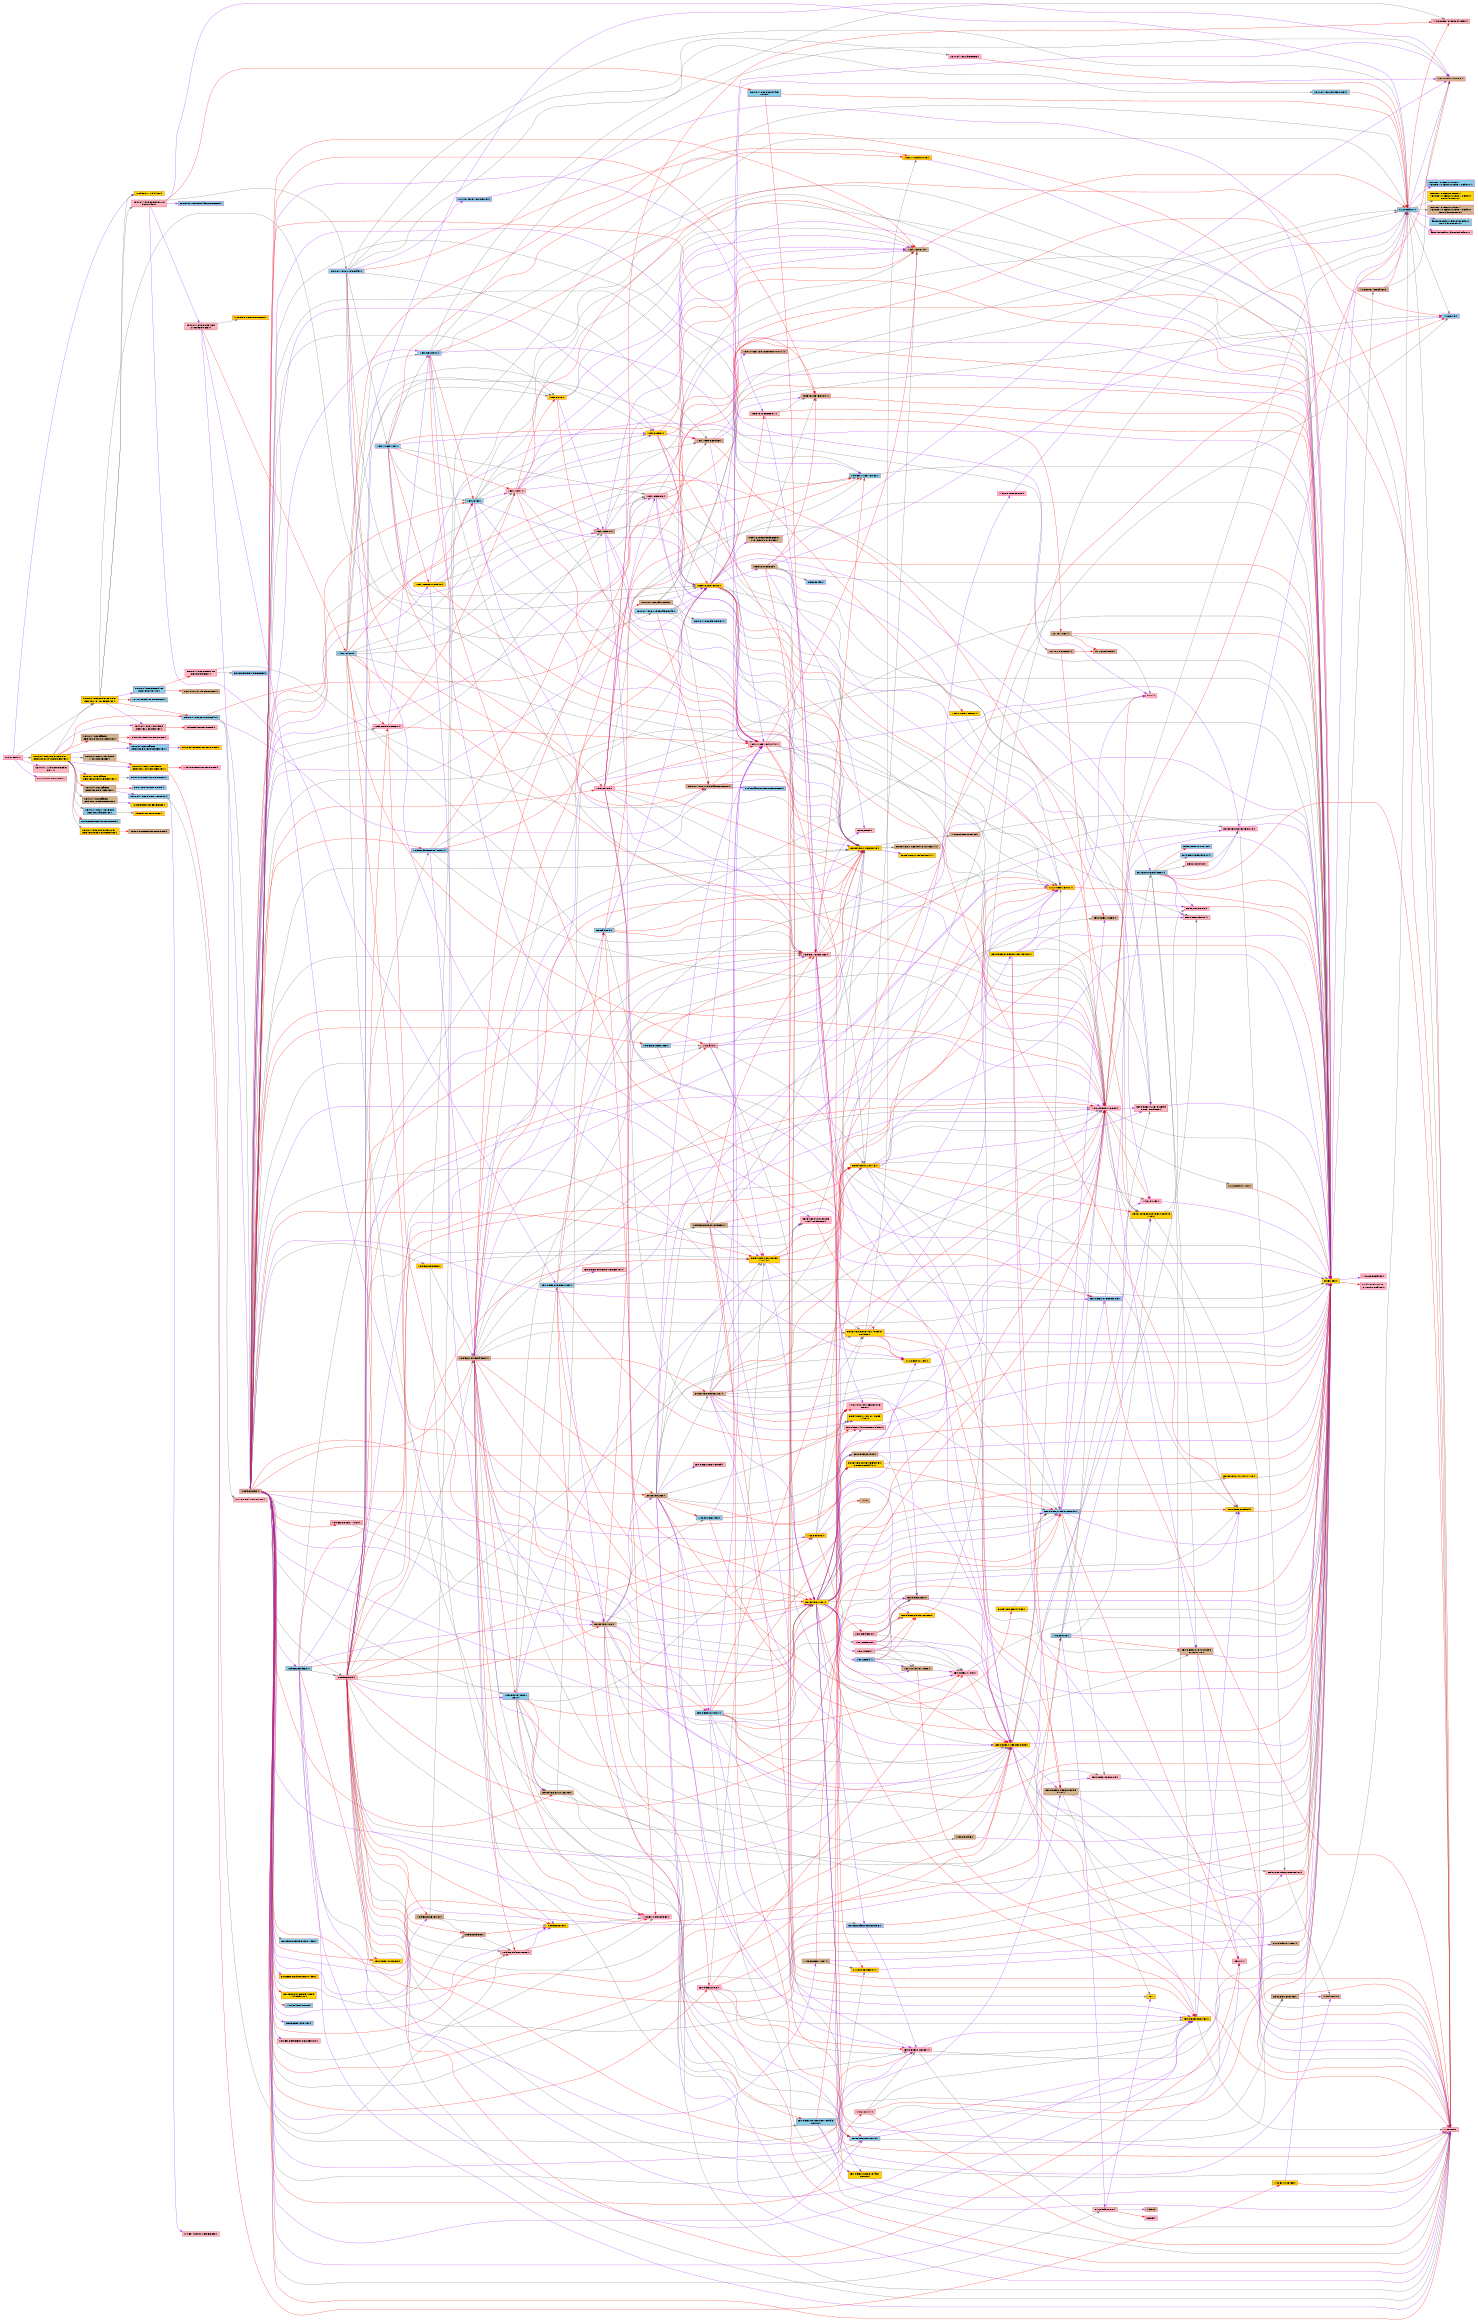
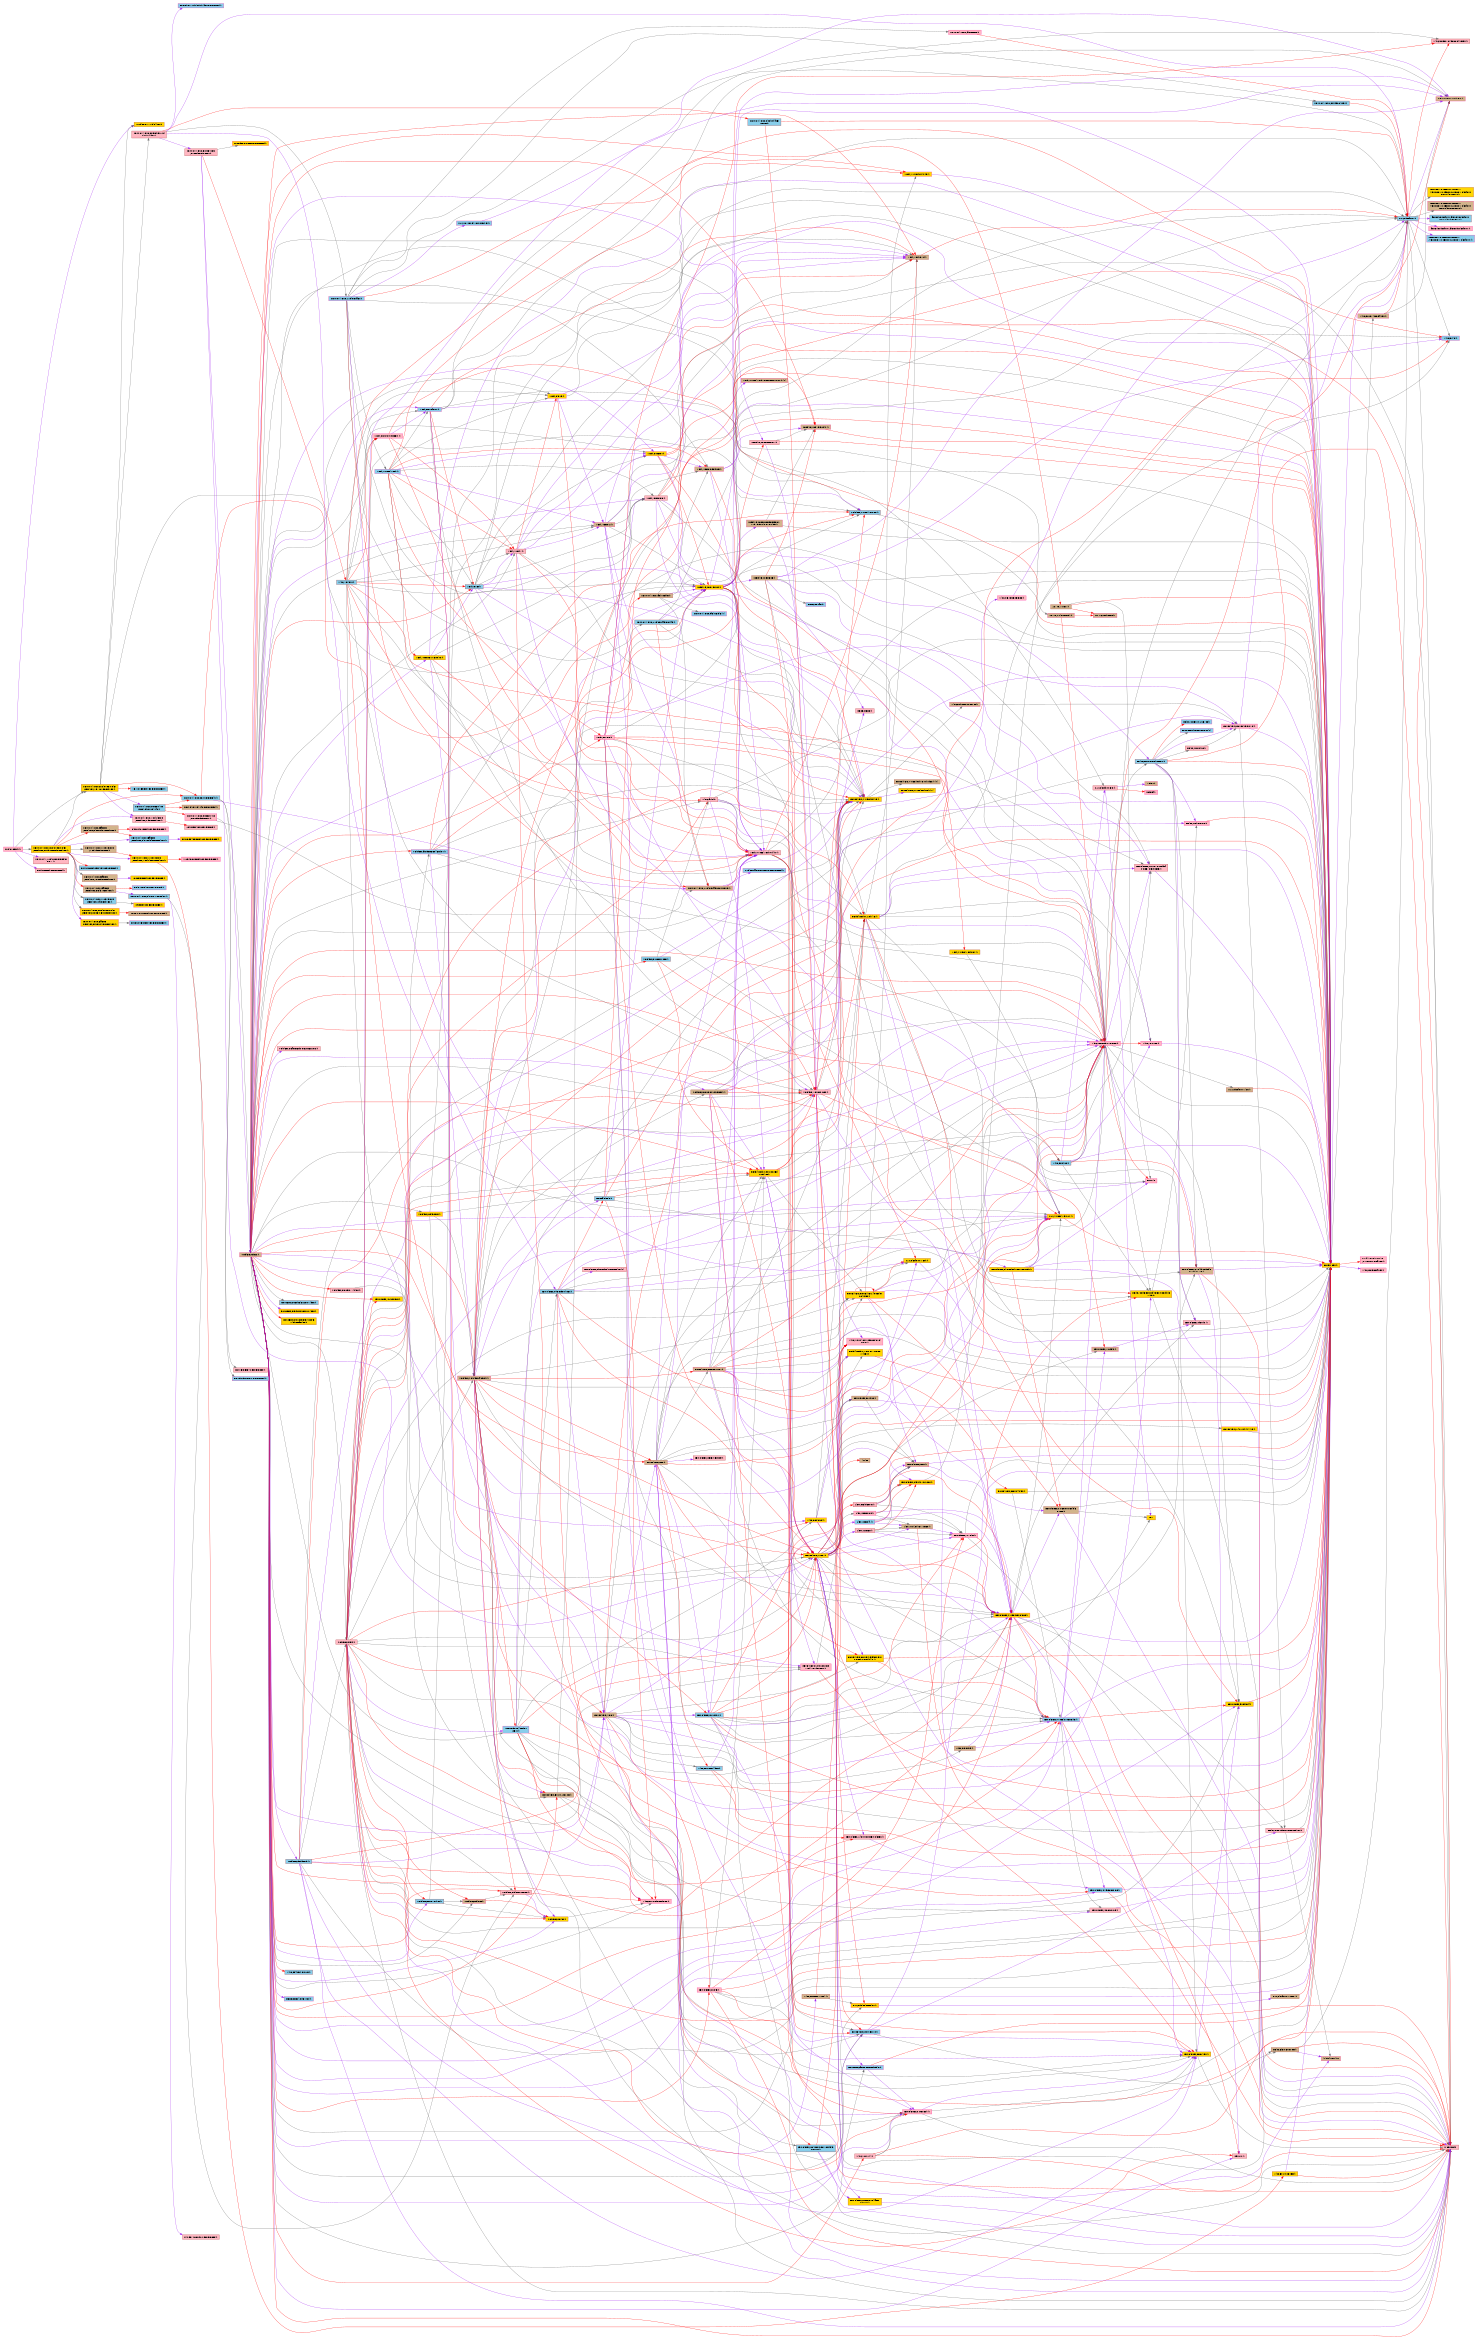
none -> (176, 803)
(830, 1254) -> (848, 1068)
(430, 1917) -> (430, 1901)
